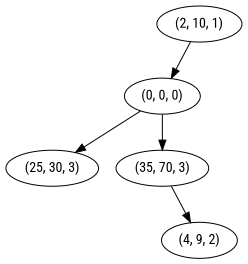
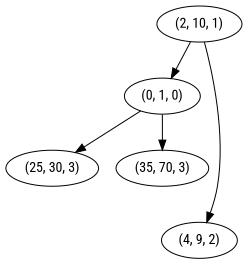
(162, 96) -> (162, 96)
(179, 200) -> (219, 127)
